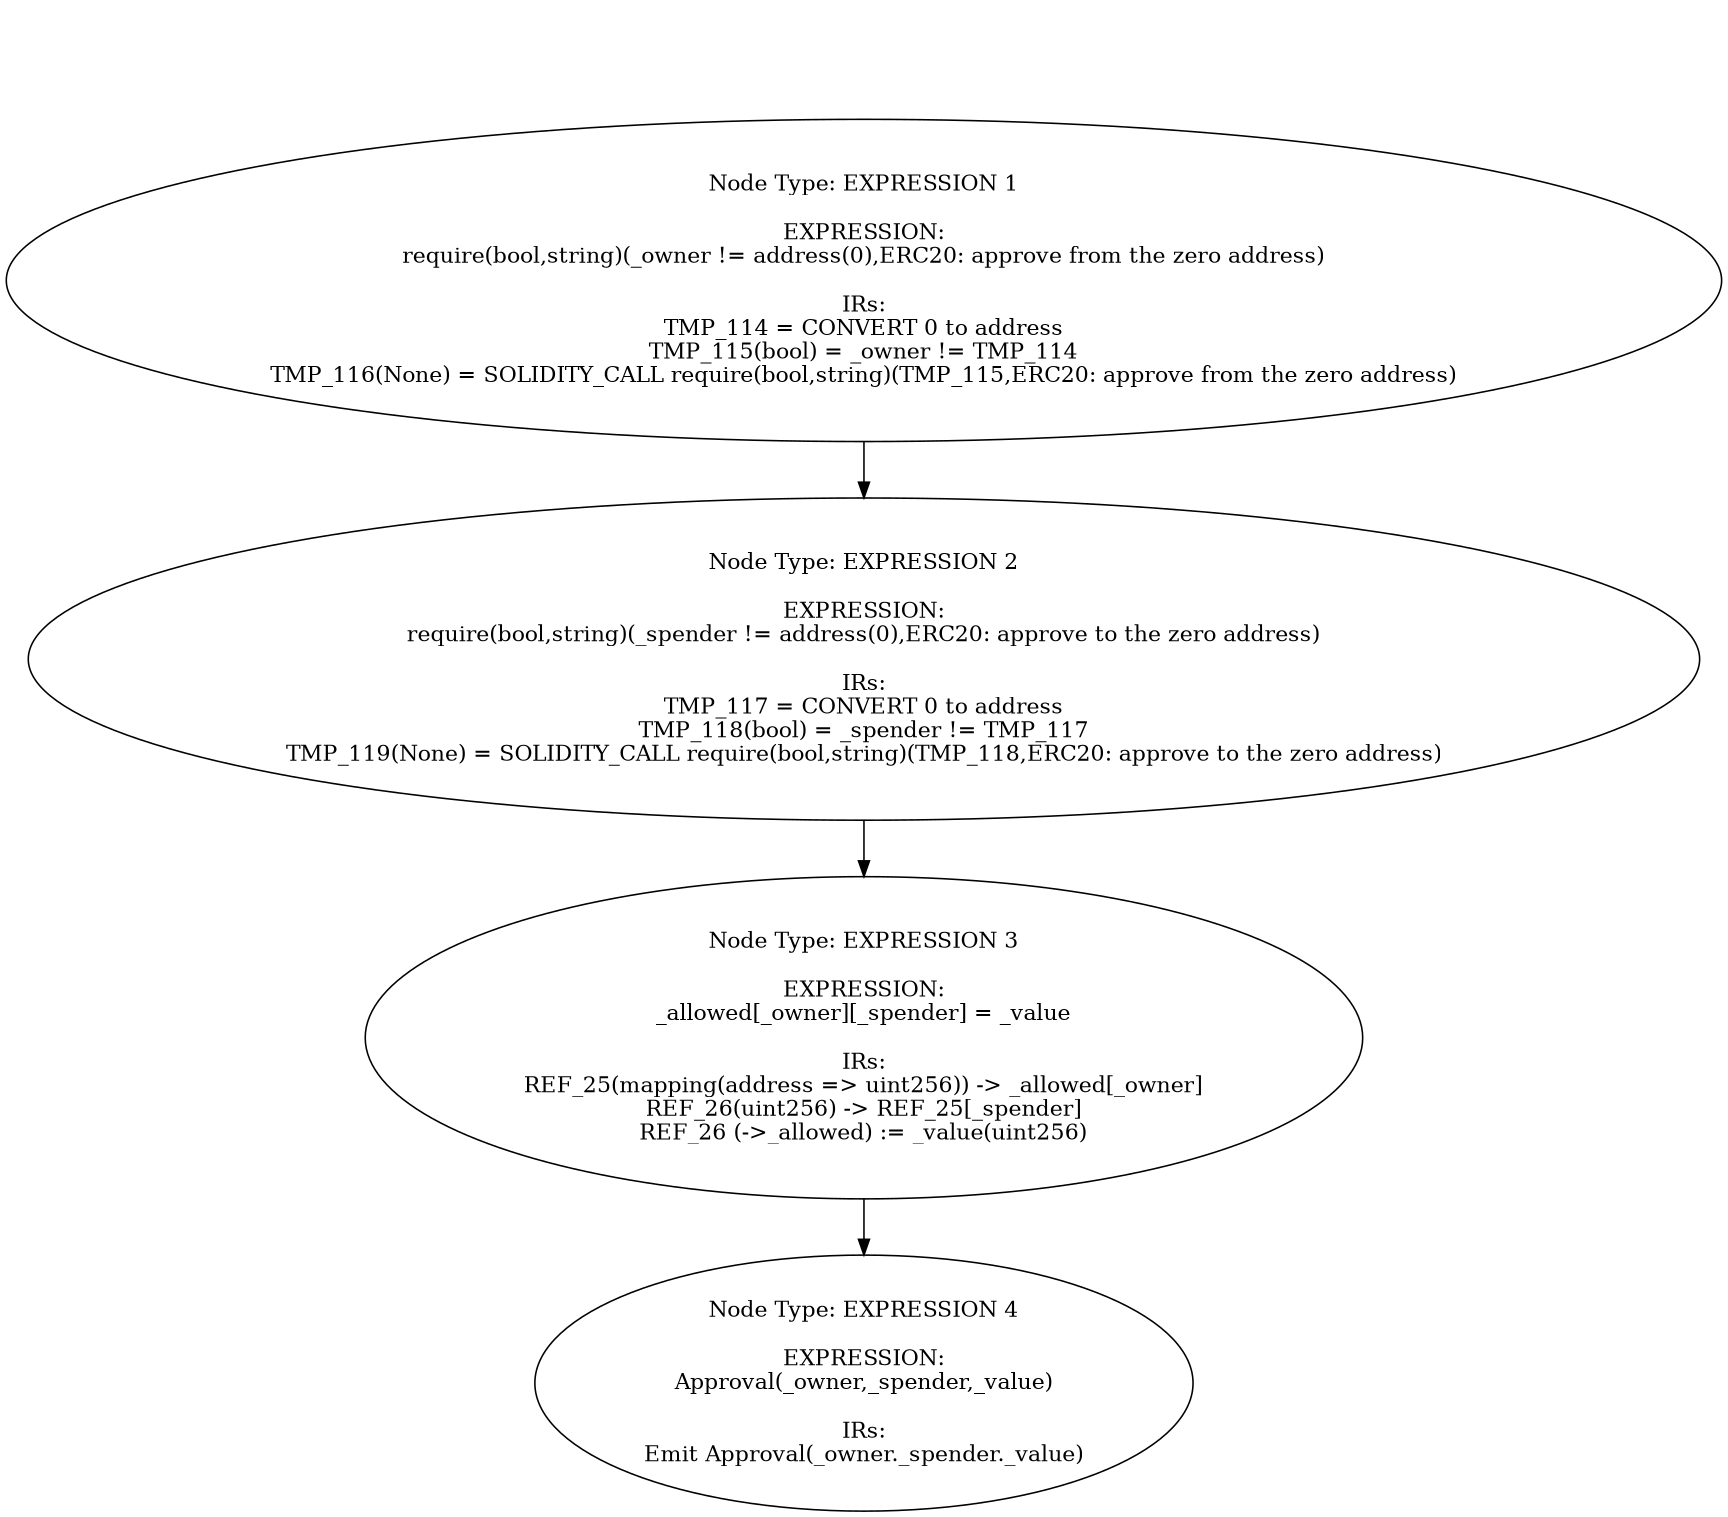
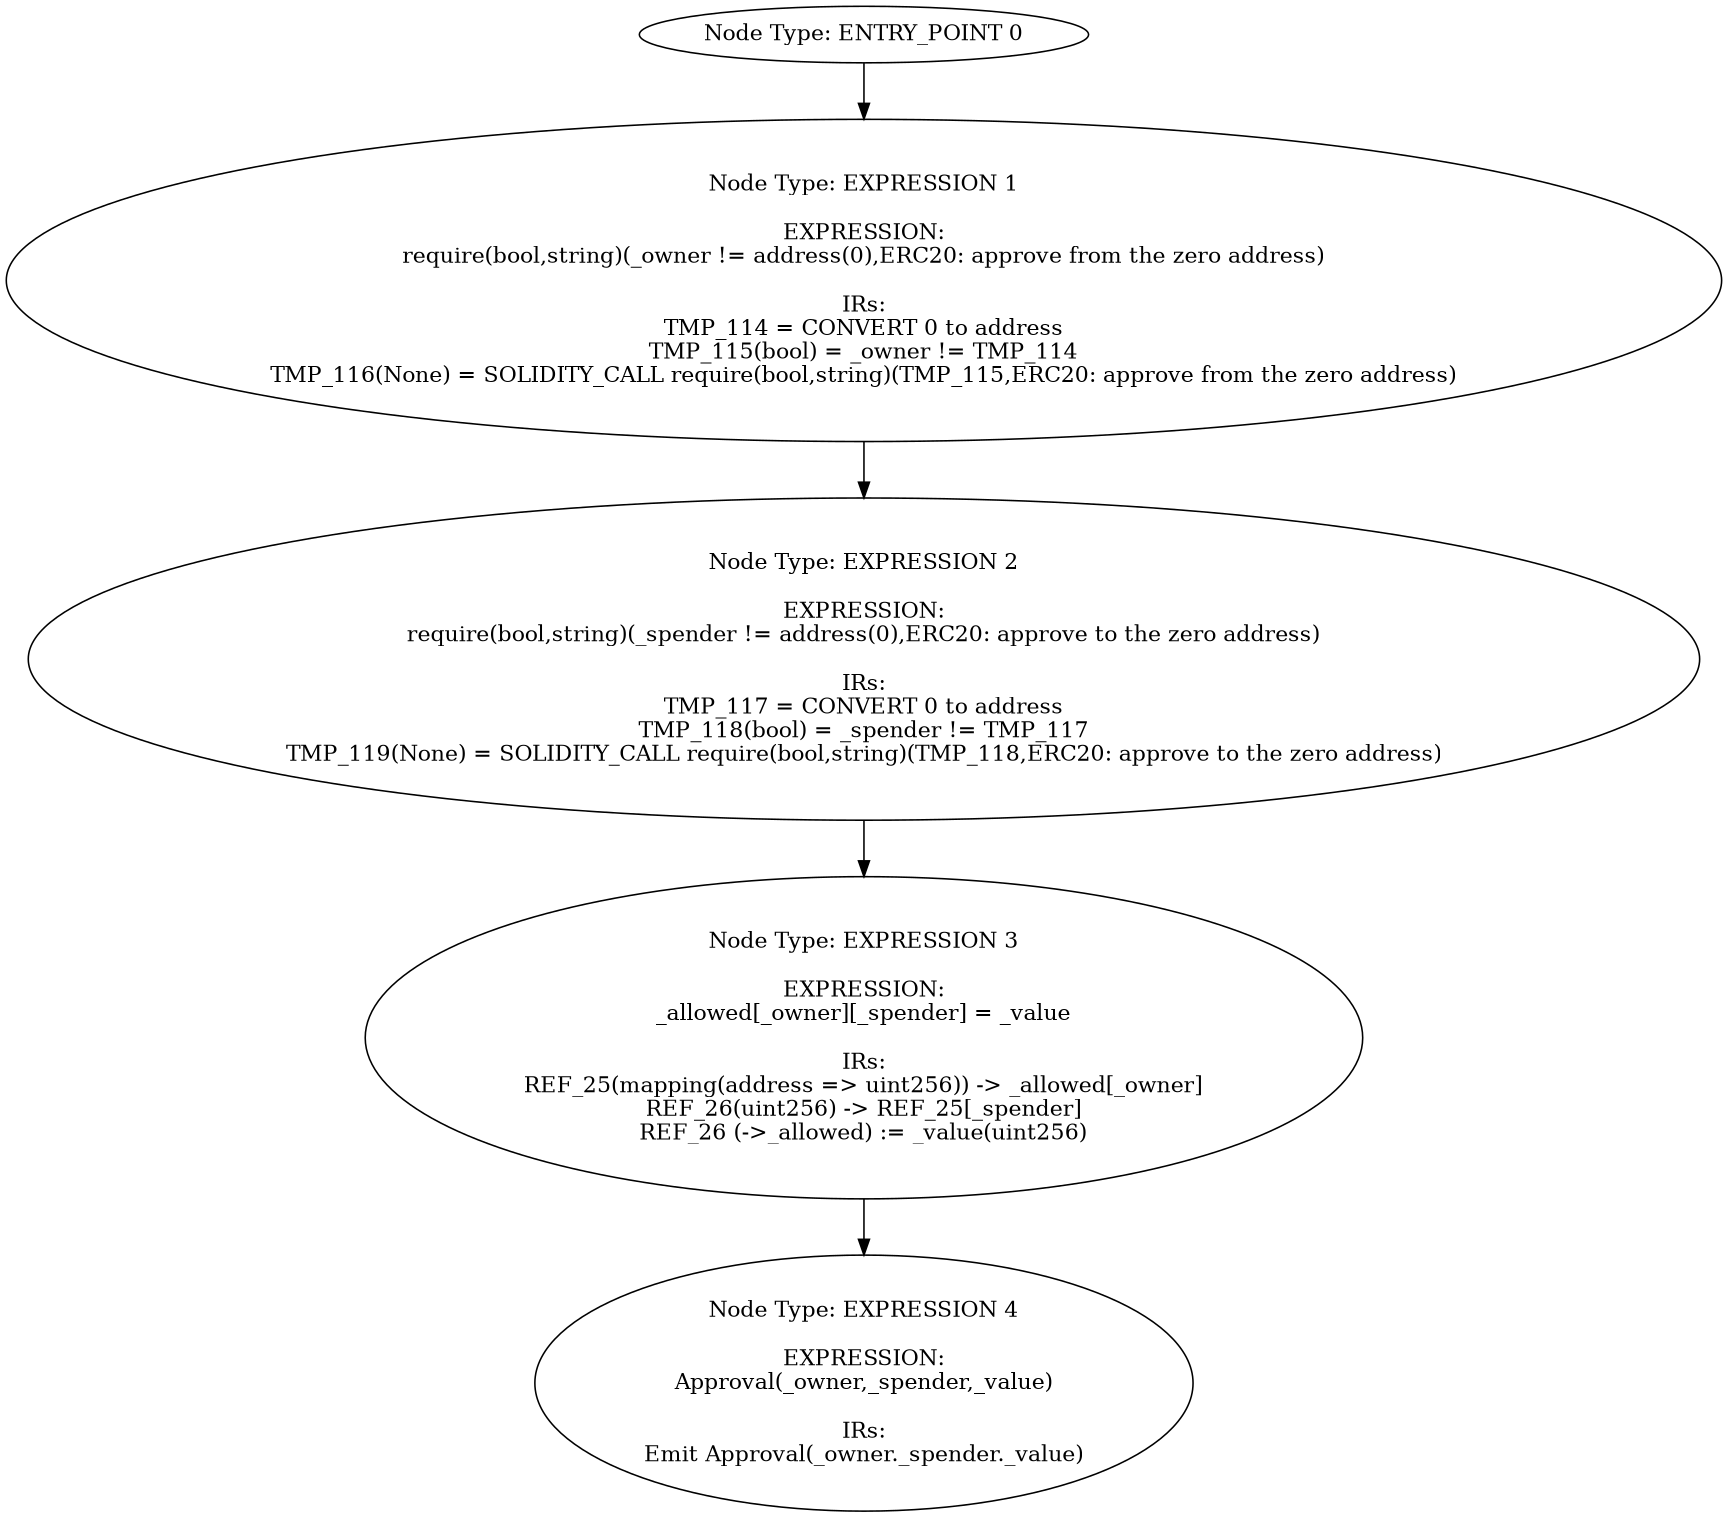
none -> (864, 35)
